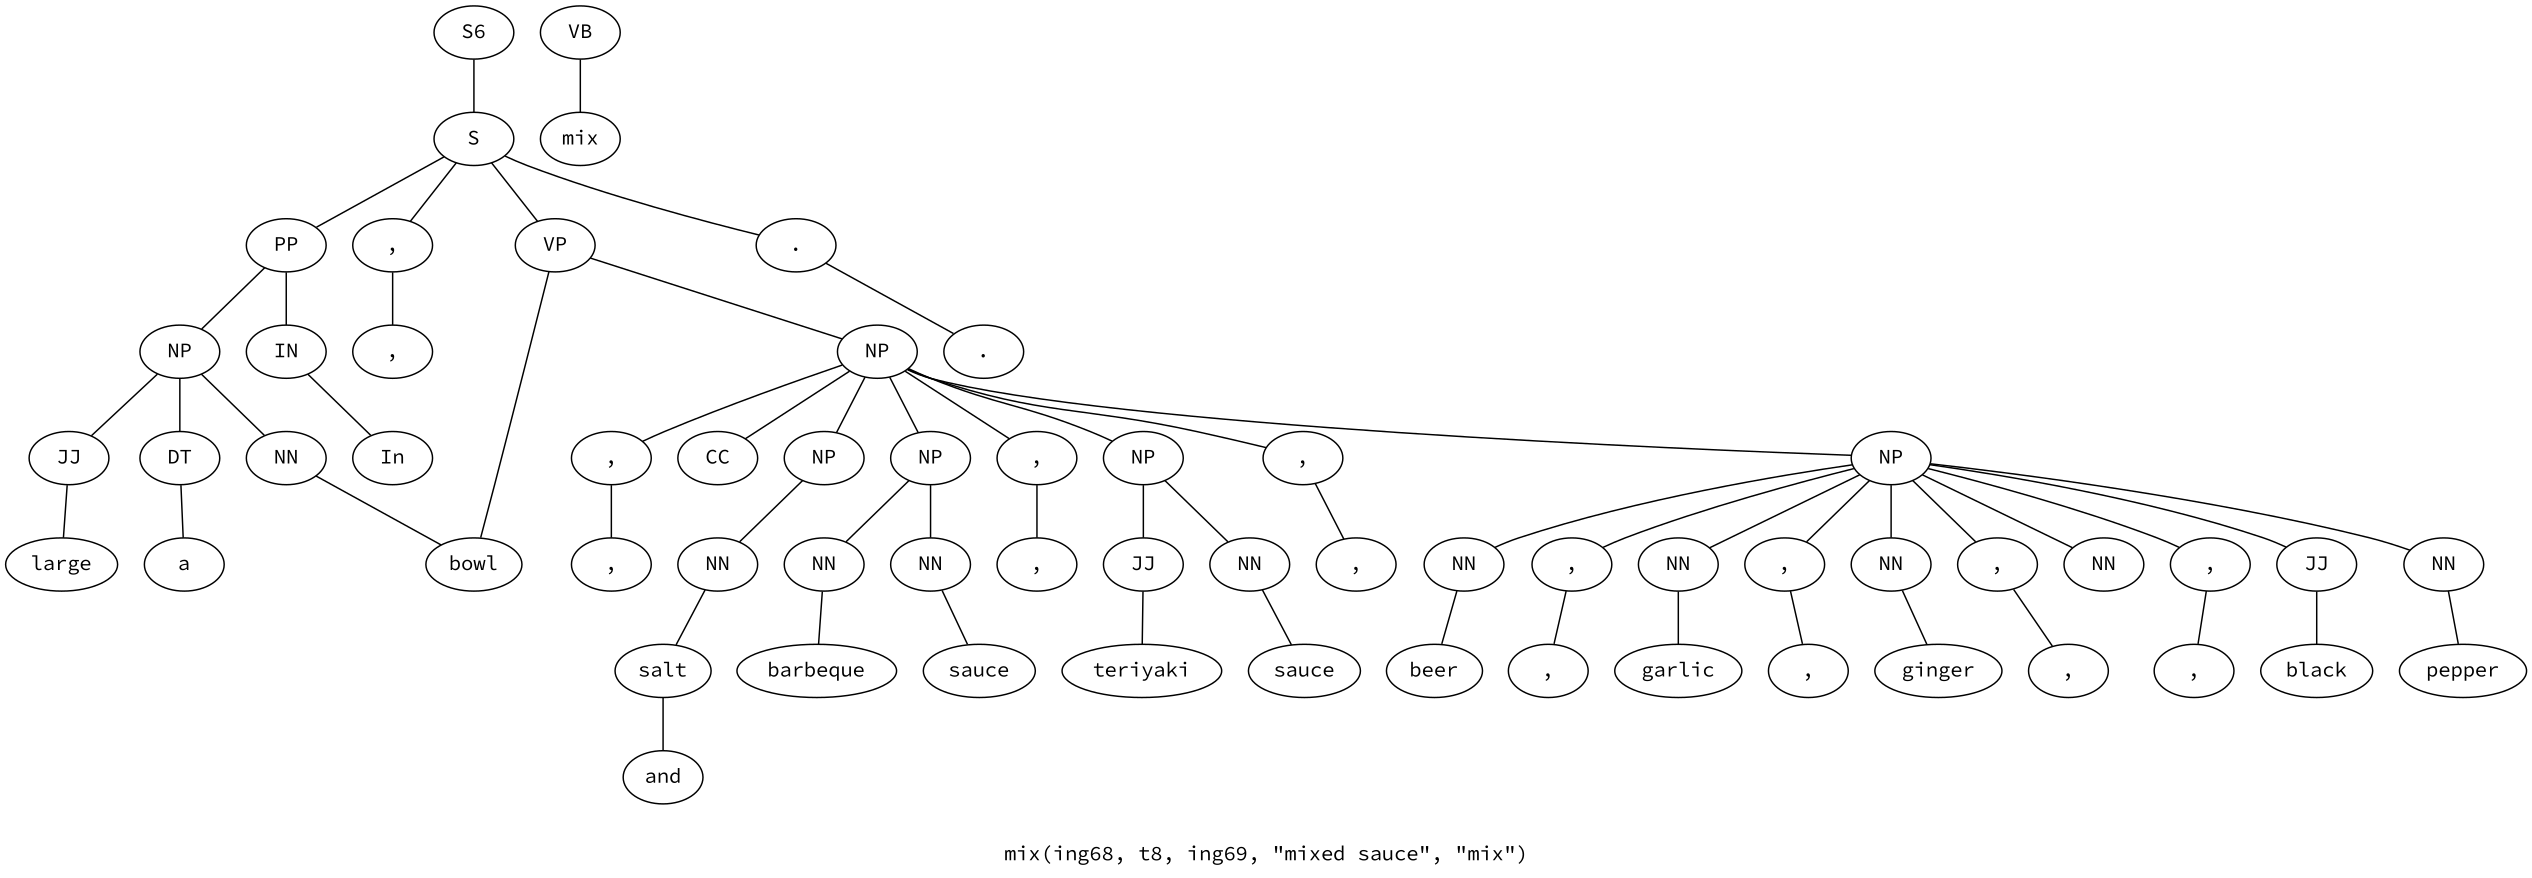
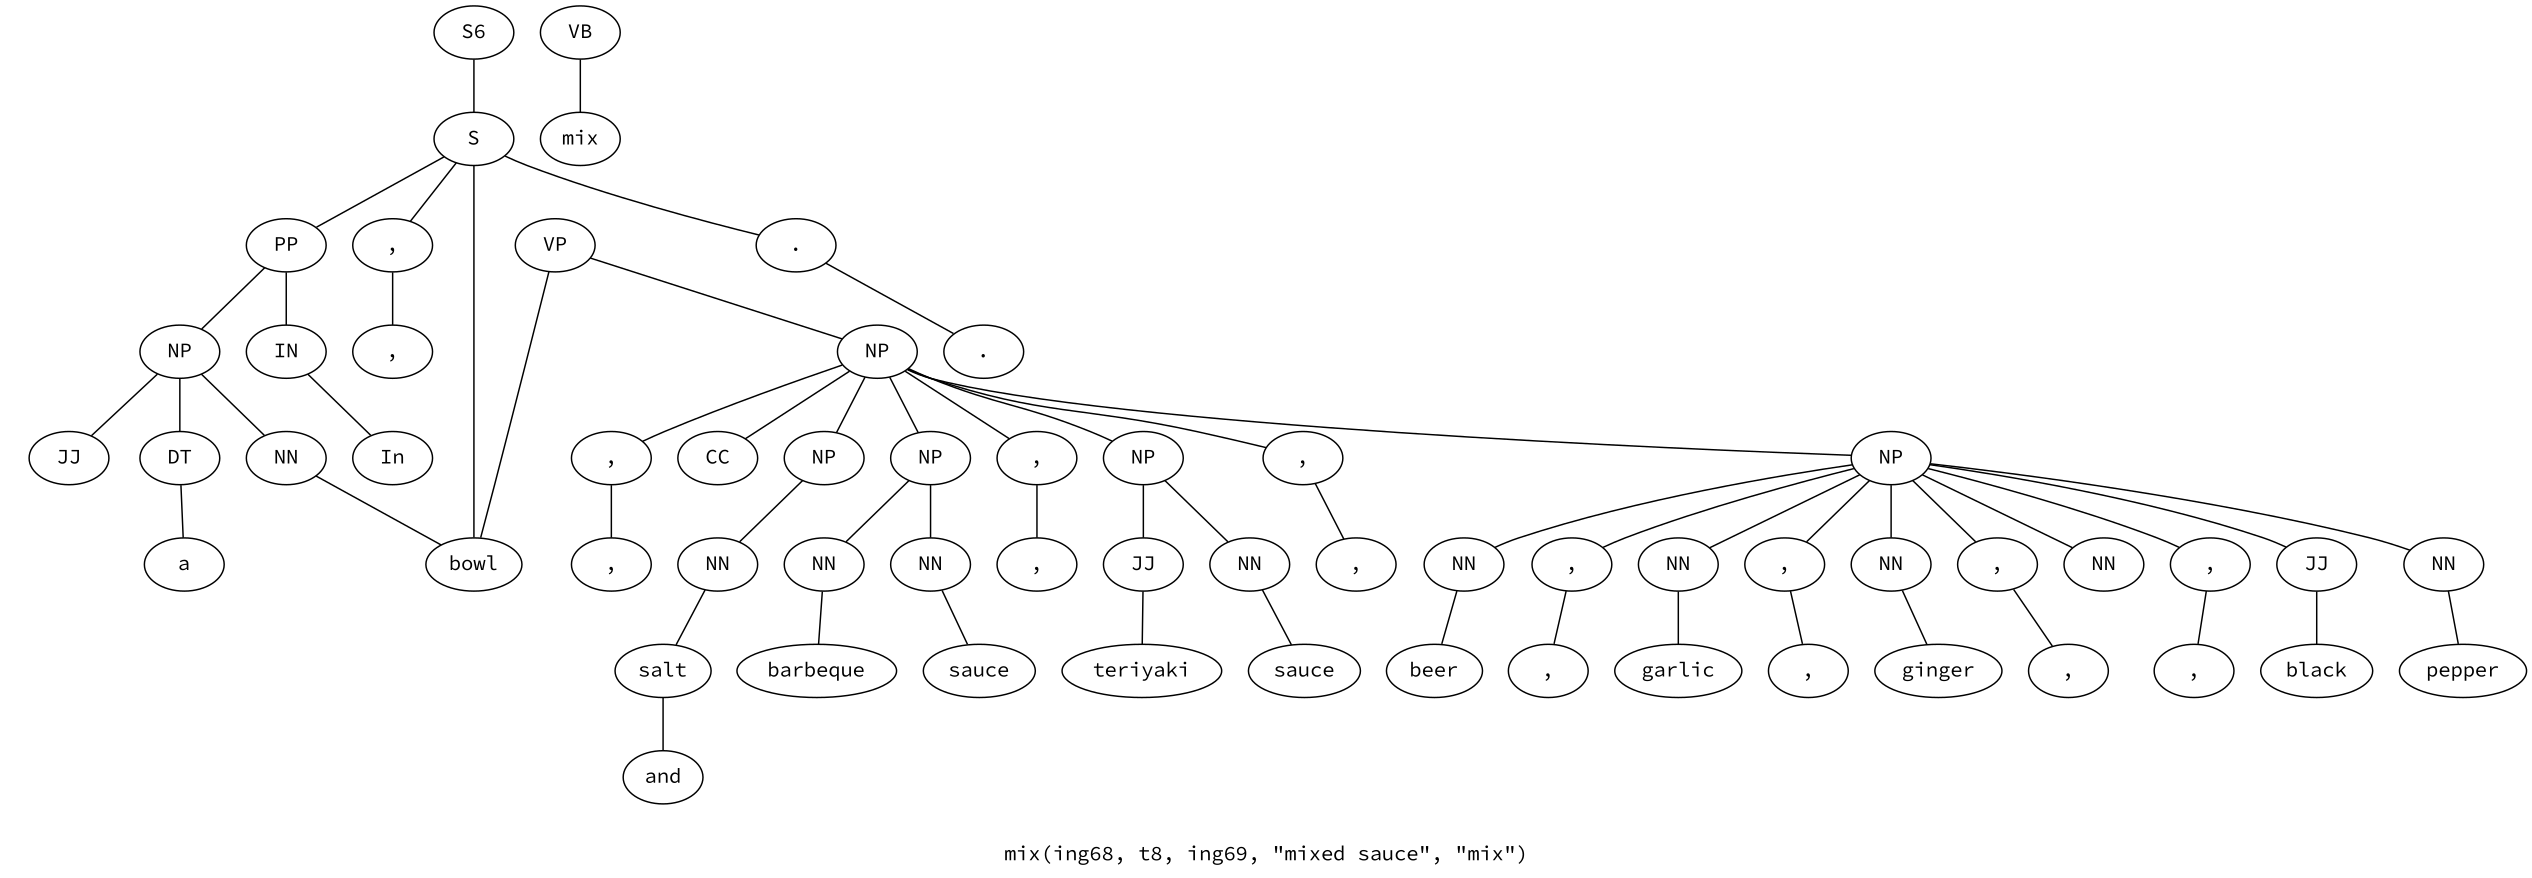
(515, 192) -> (474, 352)
(62, 565) -> none
